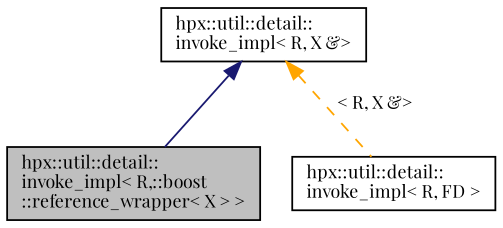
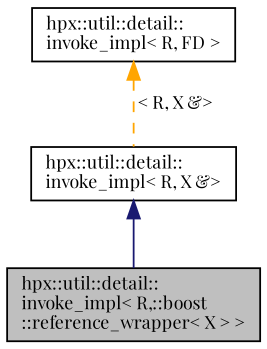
(335, 116) -> (134, 113)
